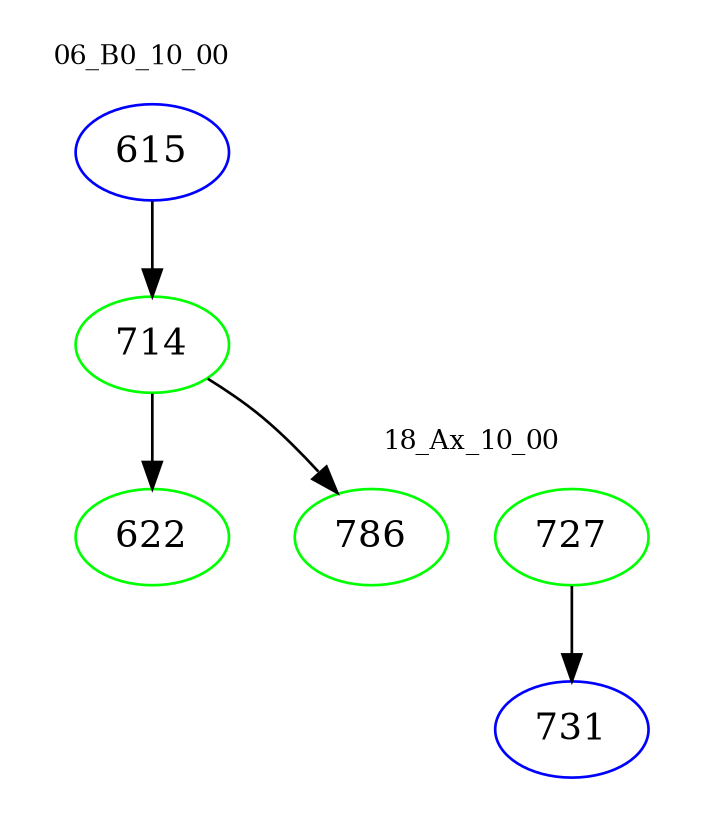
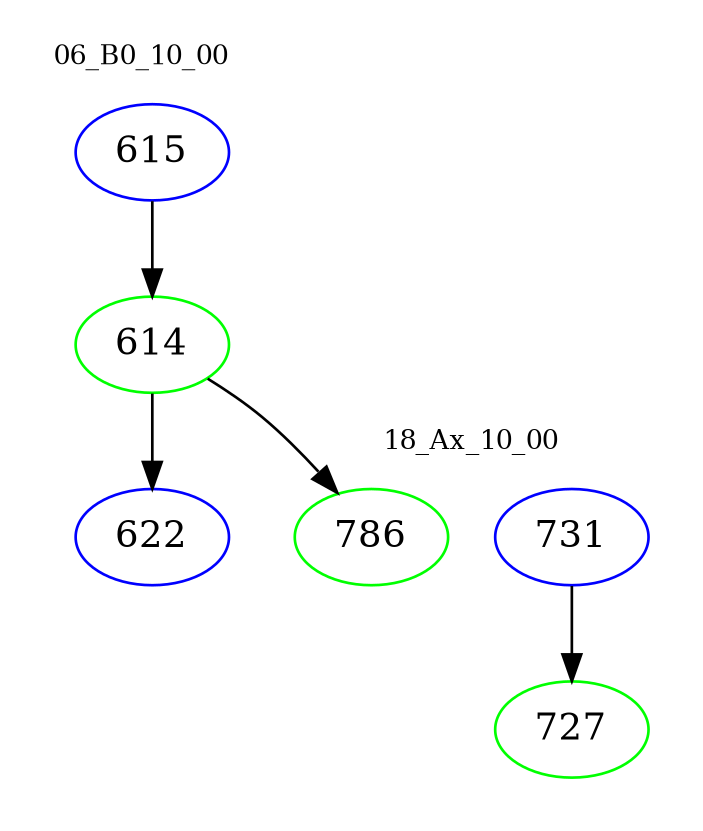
(152, 345) -> (152, 345)
(152, 537) -> (152, 537)
(572, 620) -> (572, 620)
